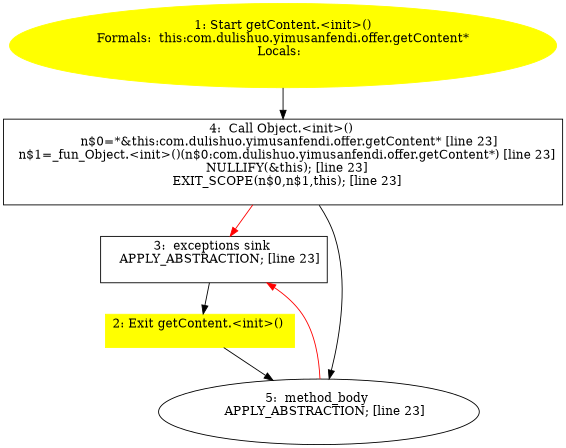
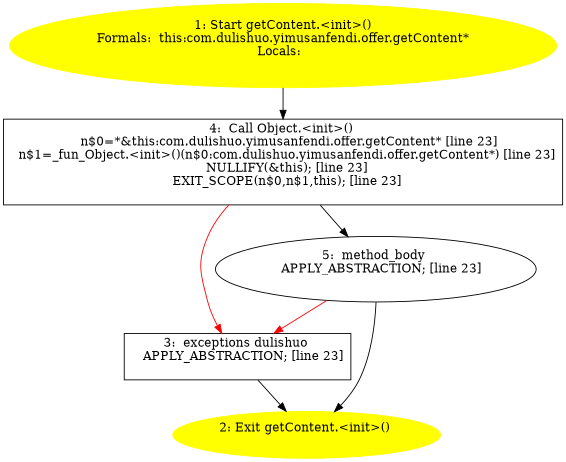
(214, 260) -> (238, 357)
(200, 331) -> (307, 435)
(245, 361) -> (368, 357)
